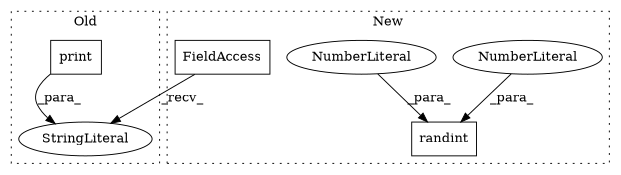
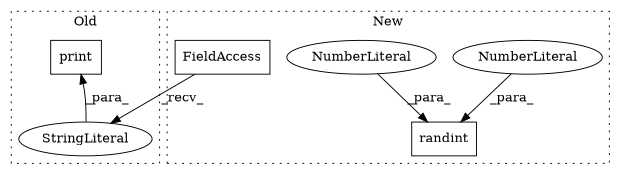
(36, 95) -> (86, 103)
